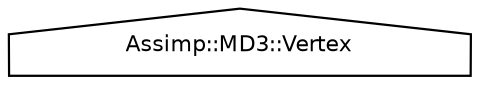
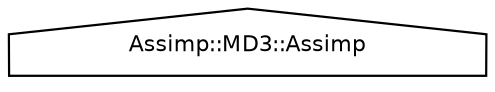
(240, 46) -> (248, 46)
